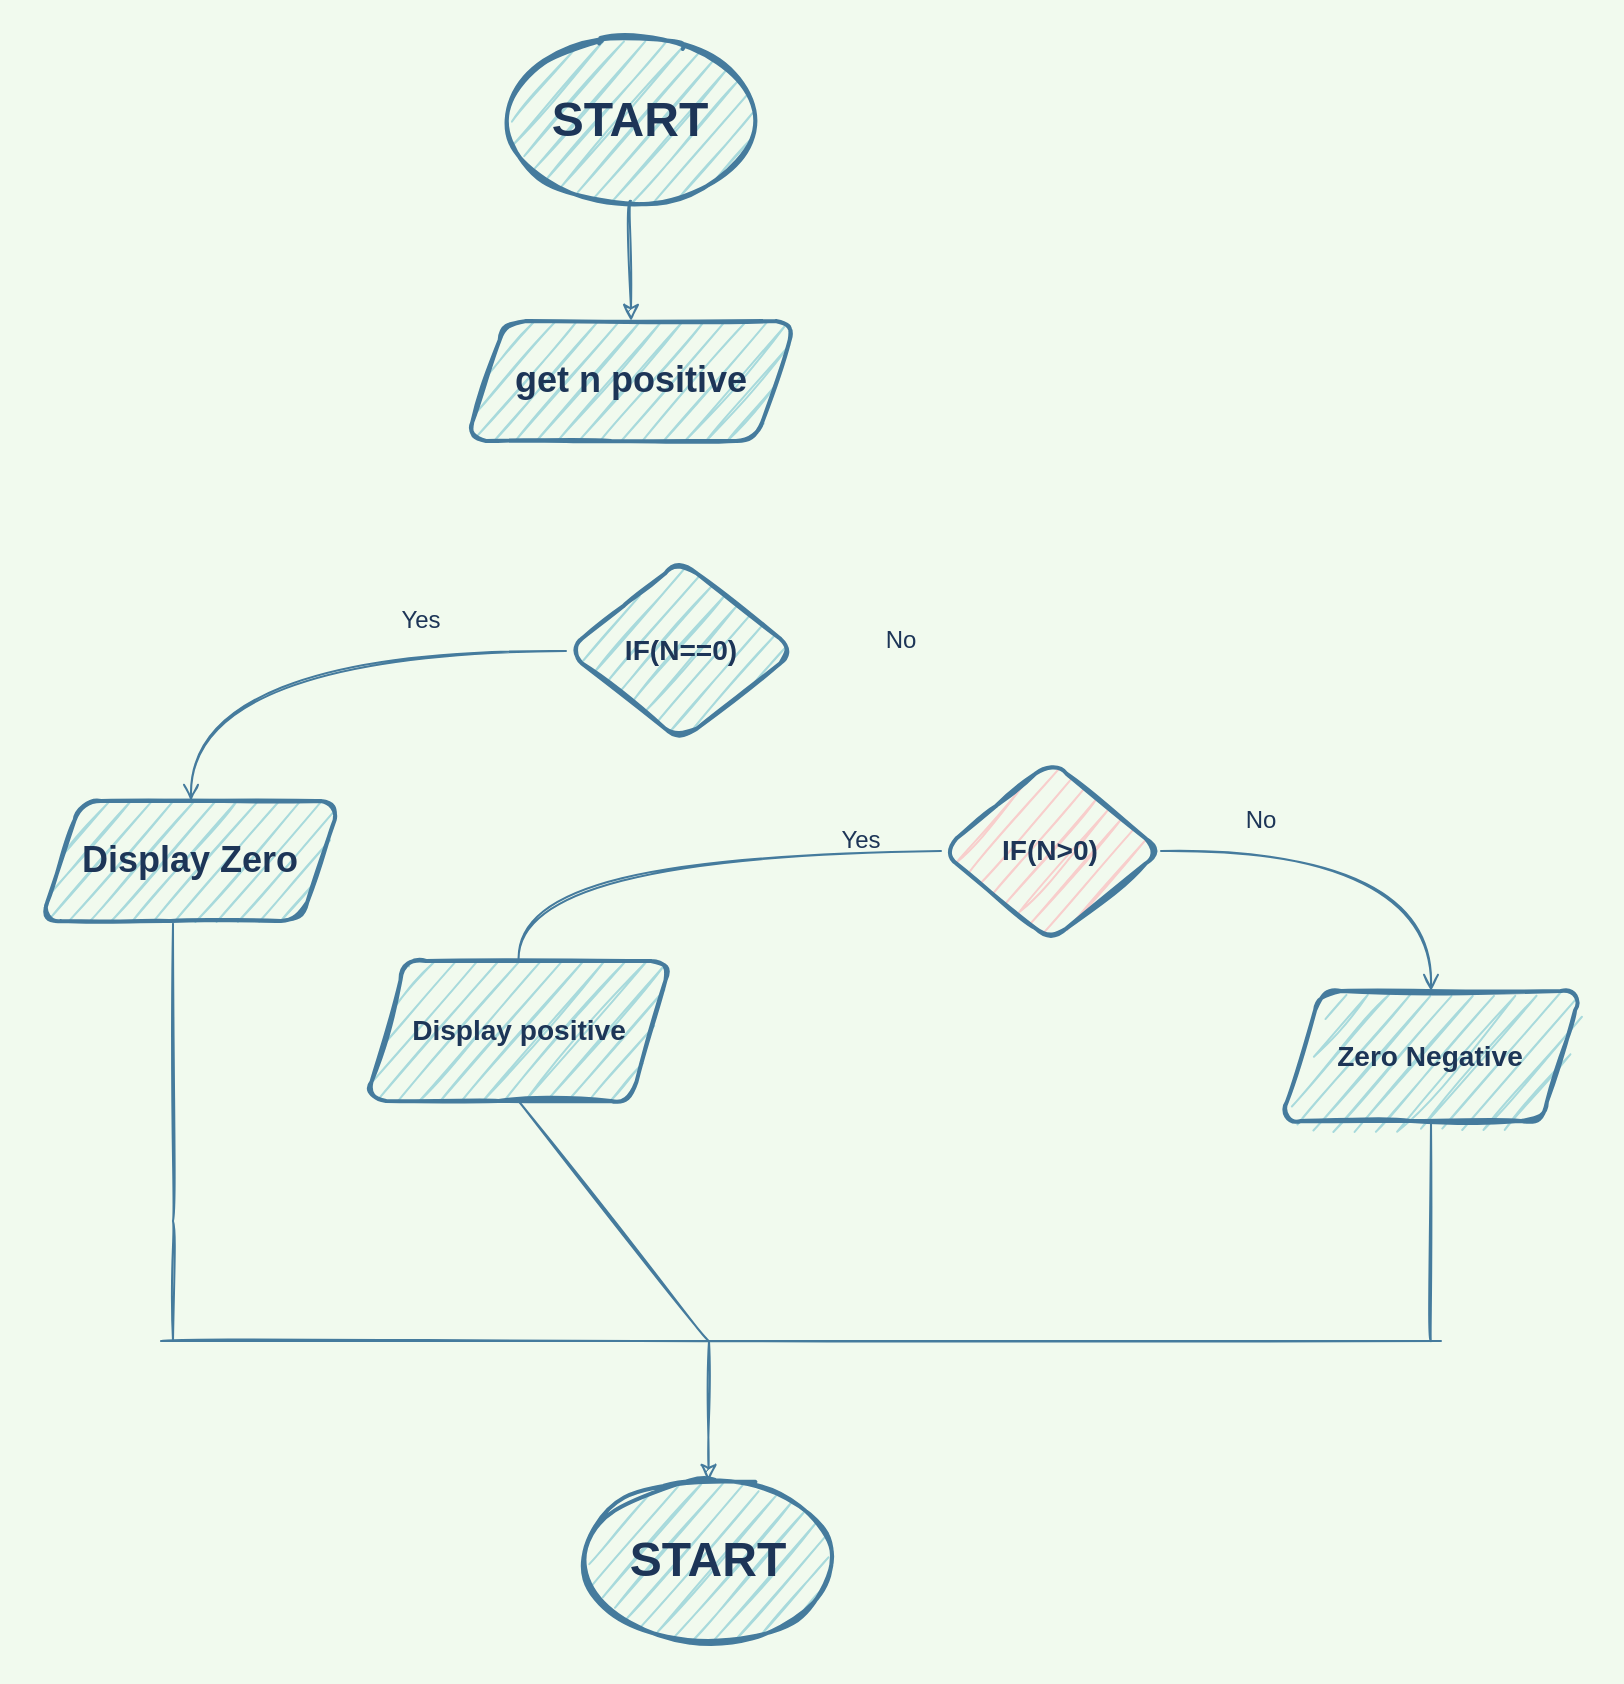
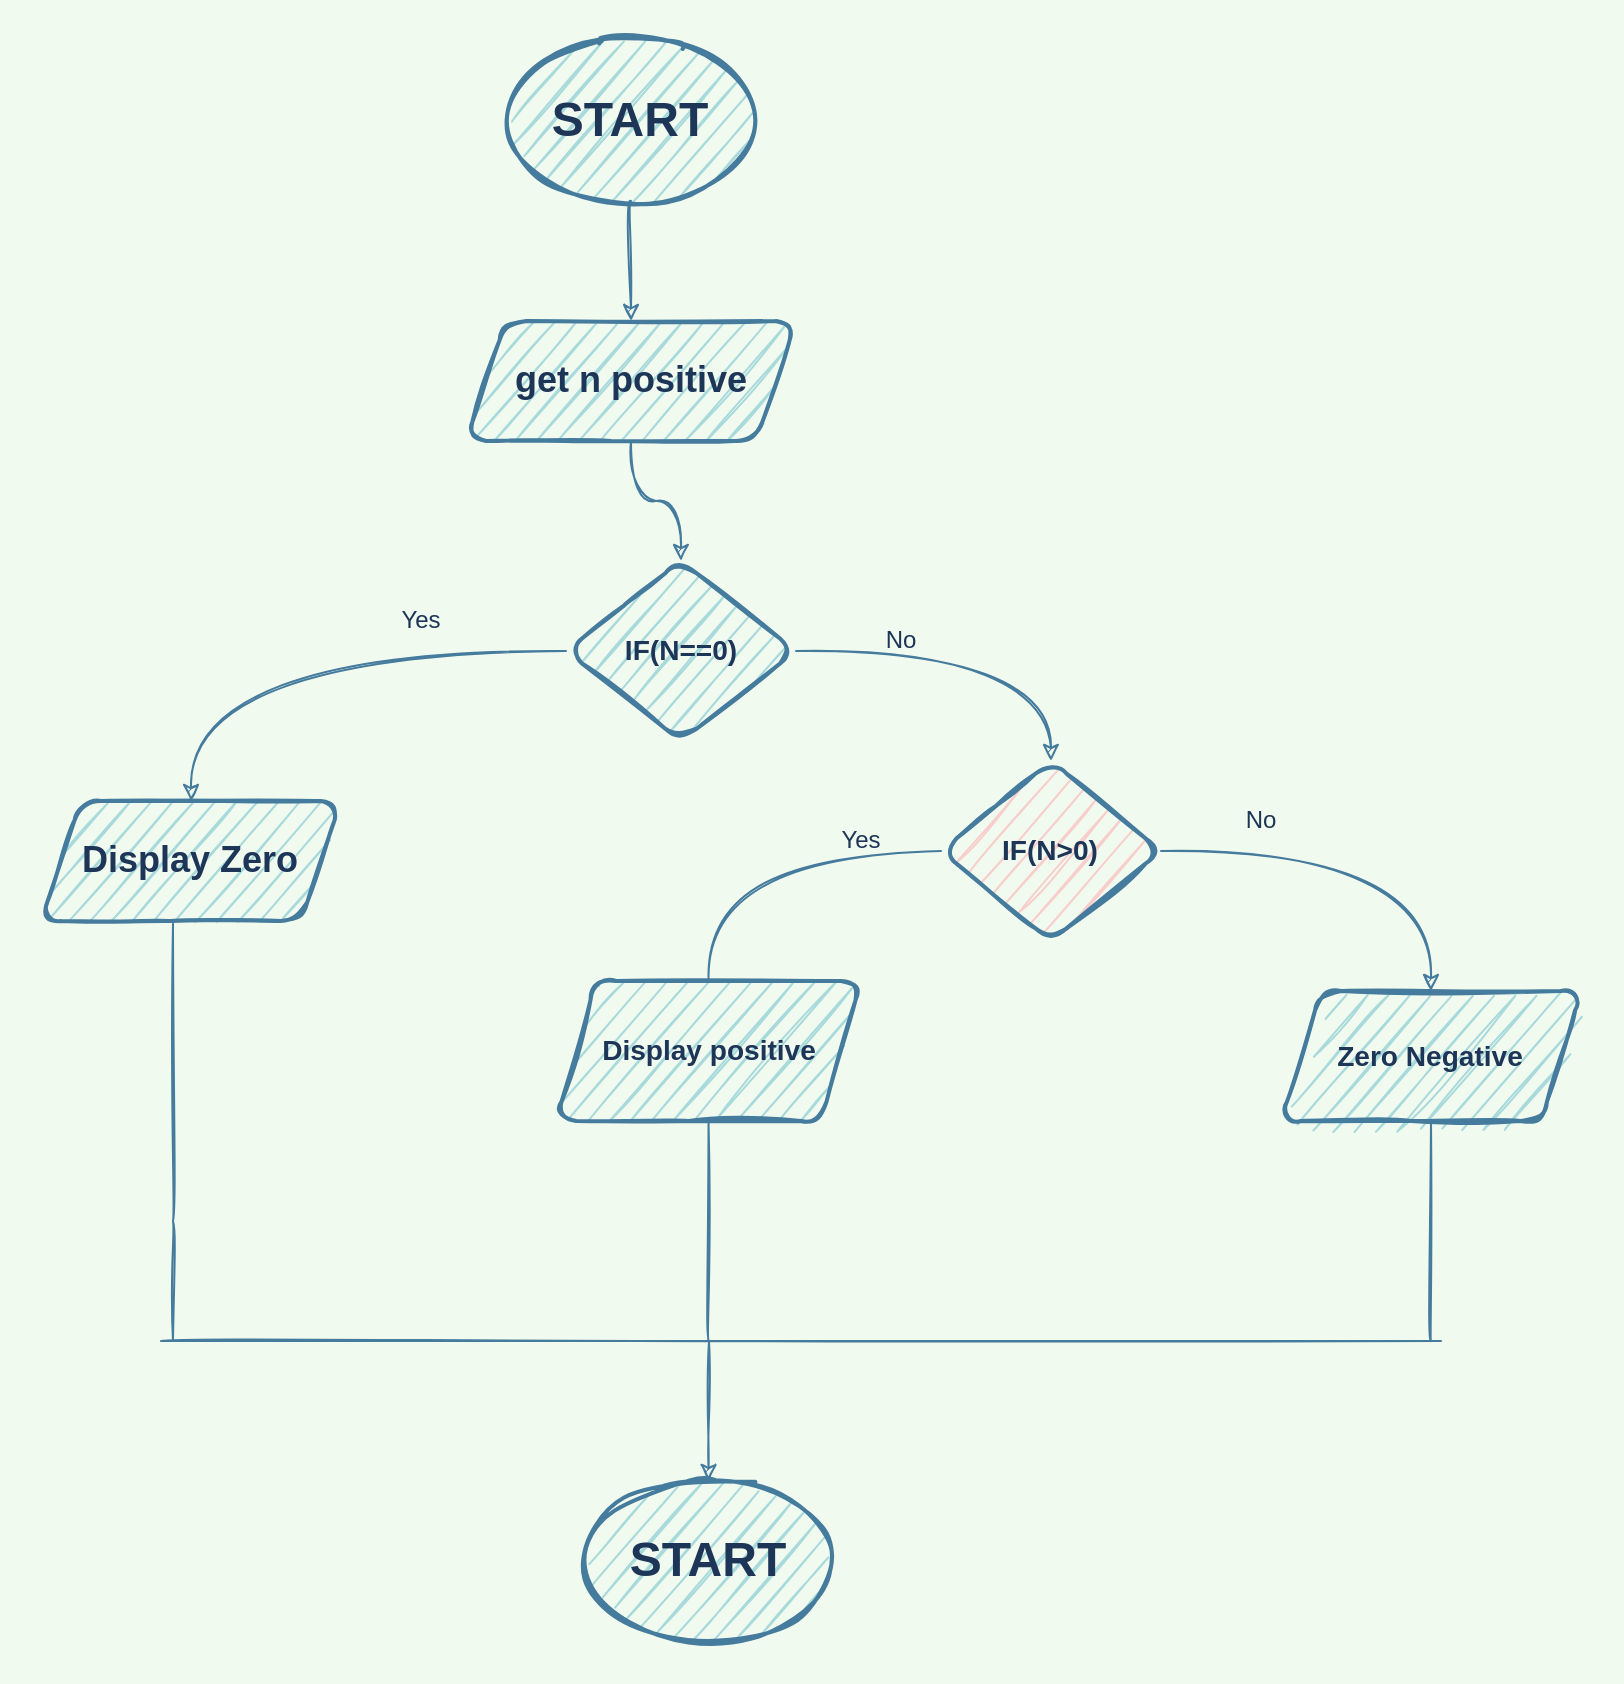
none -> (649, 500)
none -> (943, 663)
(273, 693) -> (275, 690)
(1377, 893) -> (1376, 890)
(519, 1031) -> (709, 1051)
